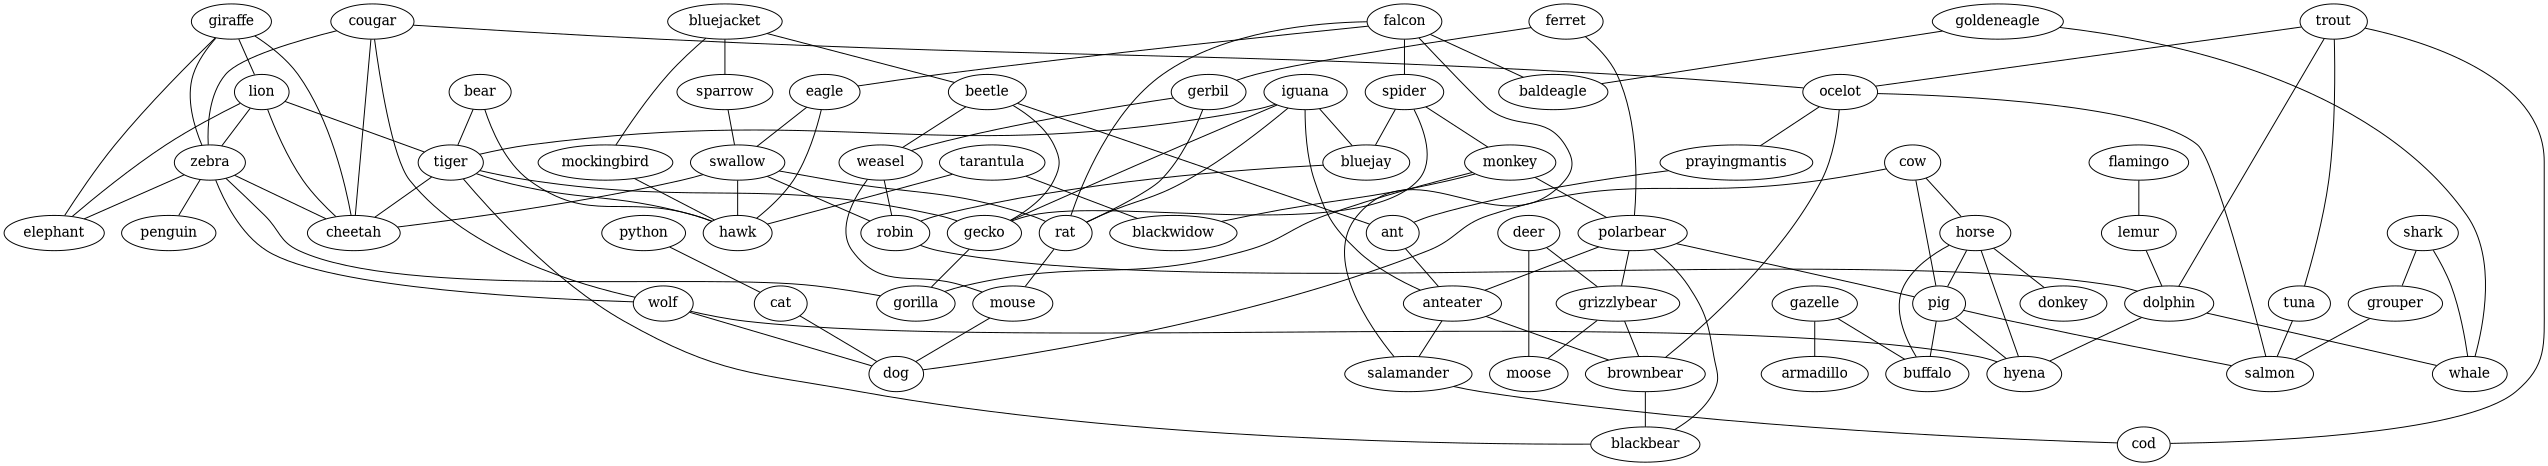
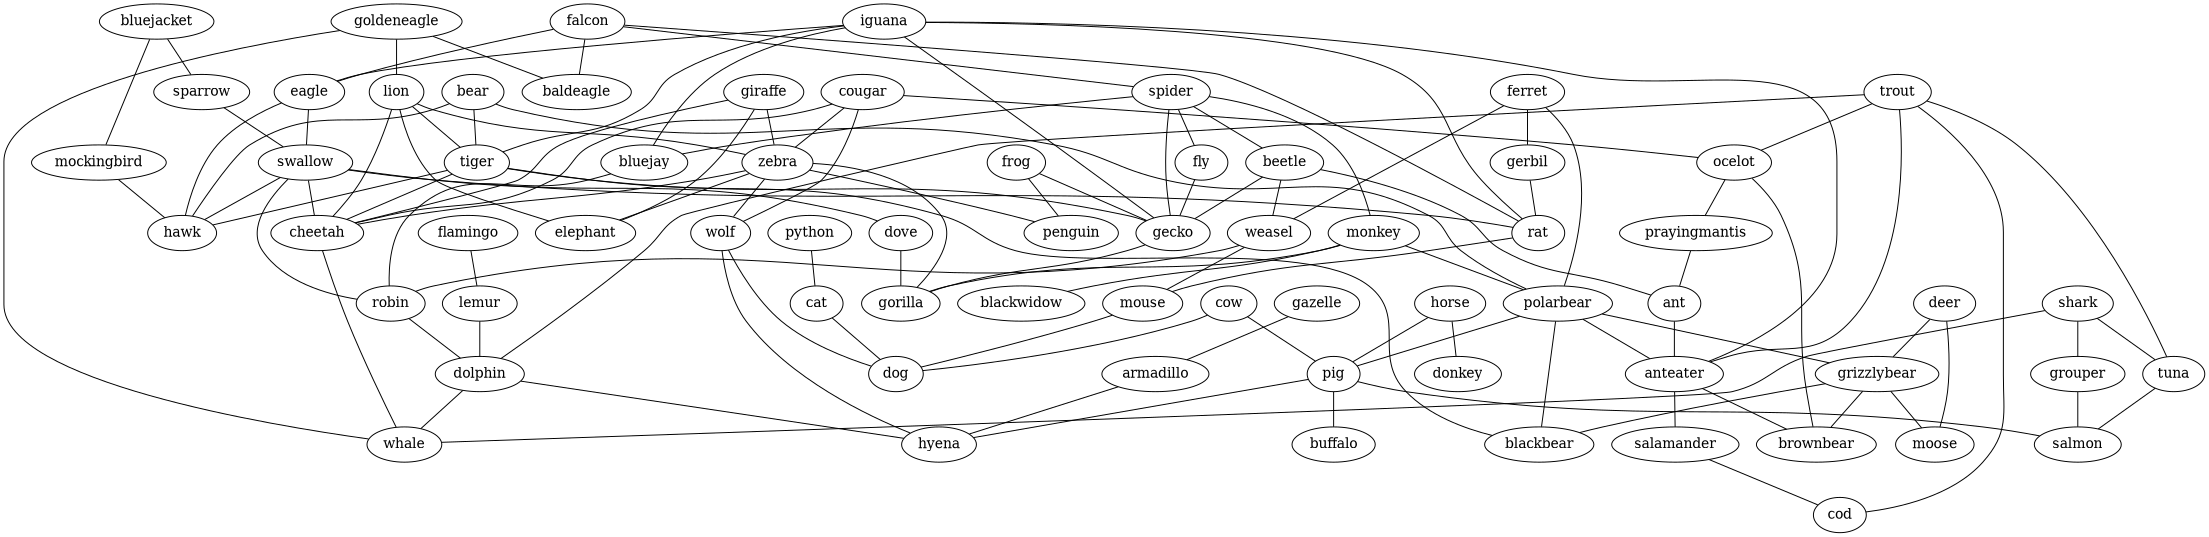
none -> (602, 45)
(245, 54) -> (397, 57)
(861, 58) -> (1221, 123)
(1022, 124) -> (1393, 165)
(2150, 124) -> none
none -> (975, 133)
(992, 163) -> none
none -> (1016, 163)
none -> (1201, 163)
(1944, 197) -> none
(1465, 199) -> none
none -> (901, 233)
(1904, 286) -> none
none -> (1871, 291)
(2000, 304) -> (1044, 410)
(1868, 337) -> none
none -> (2126, 339)
none -> (356, 340)
(1645, 406) -> (1708, 405)
